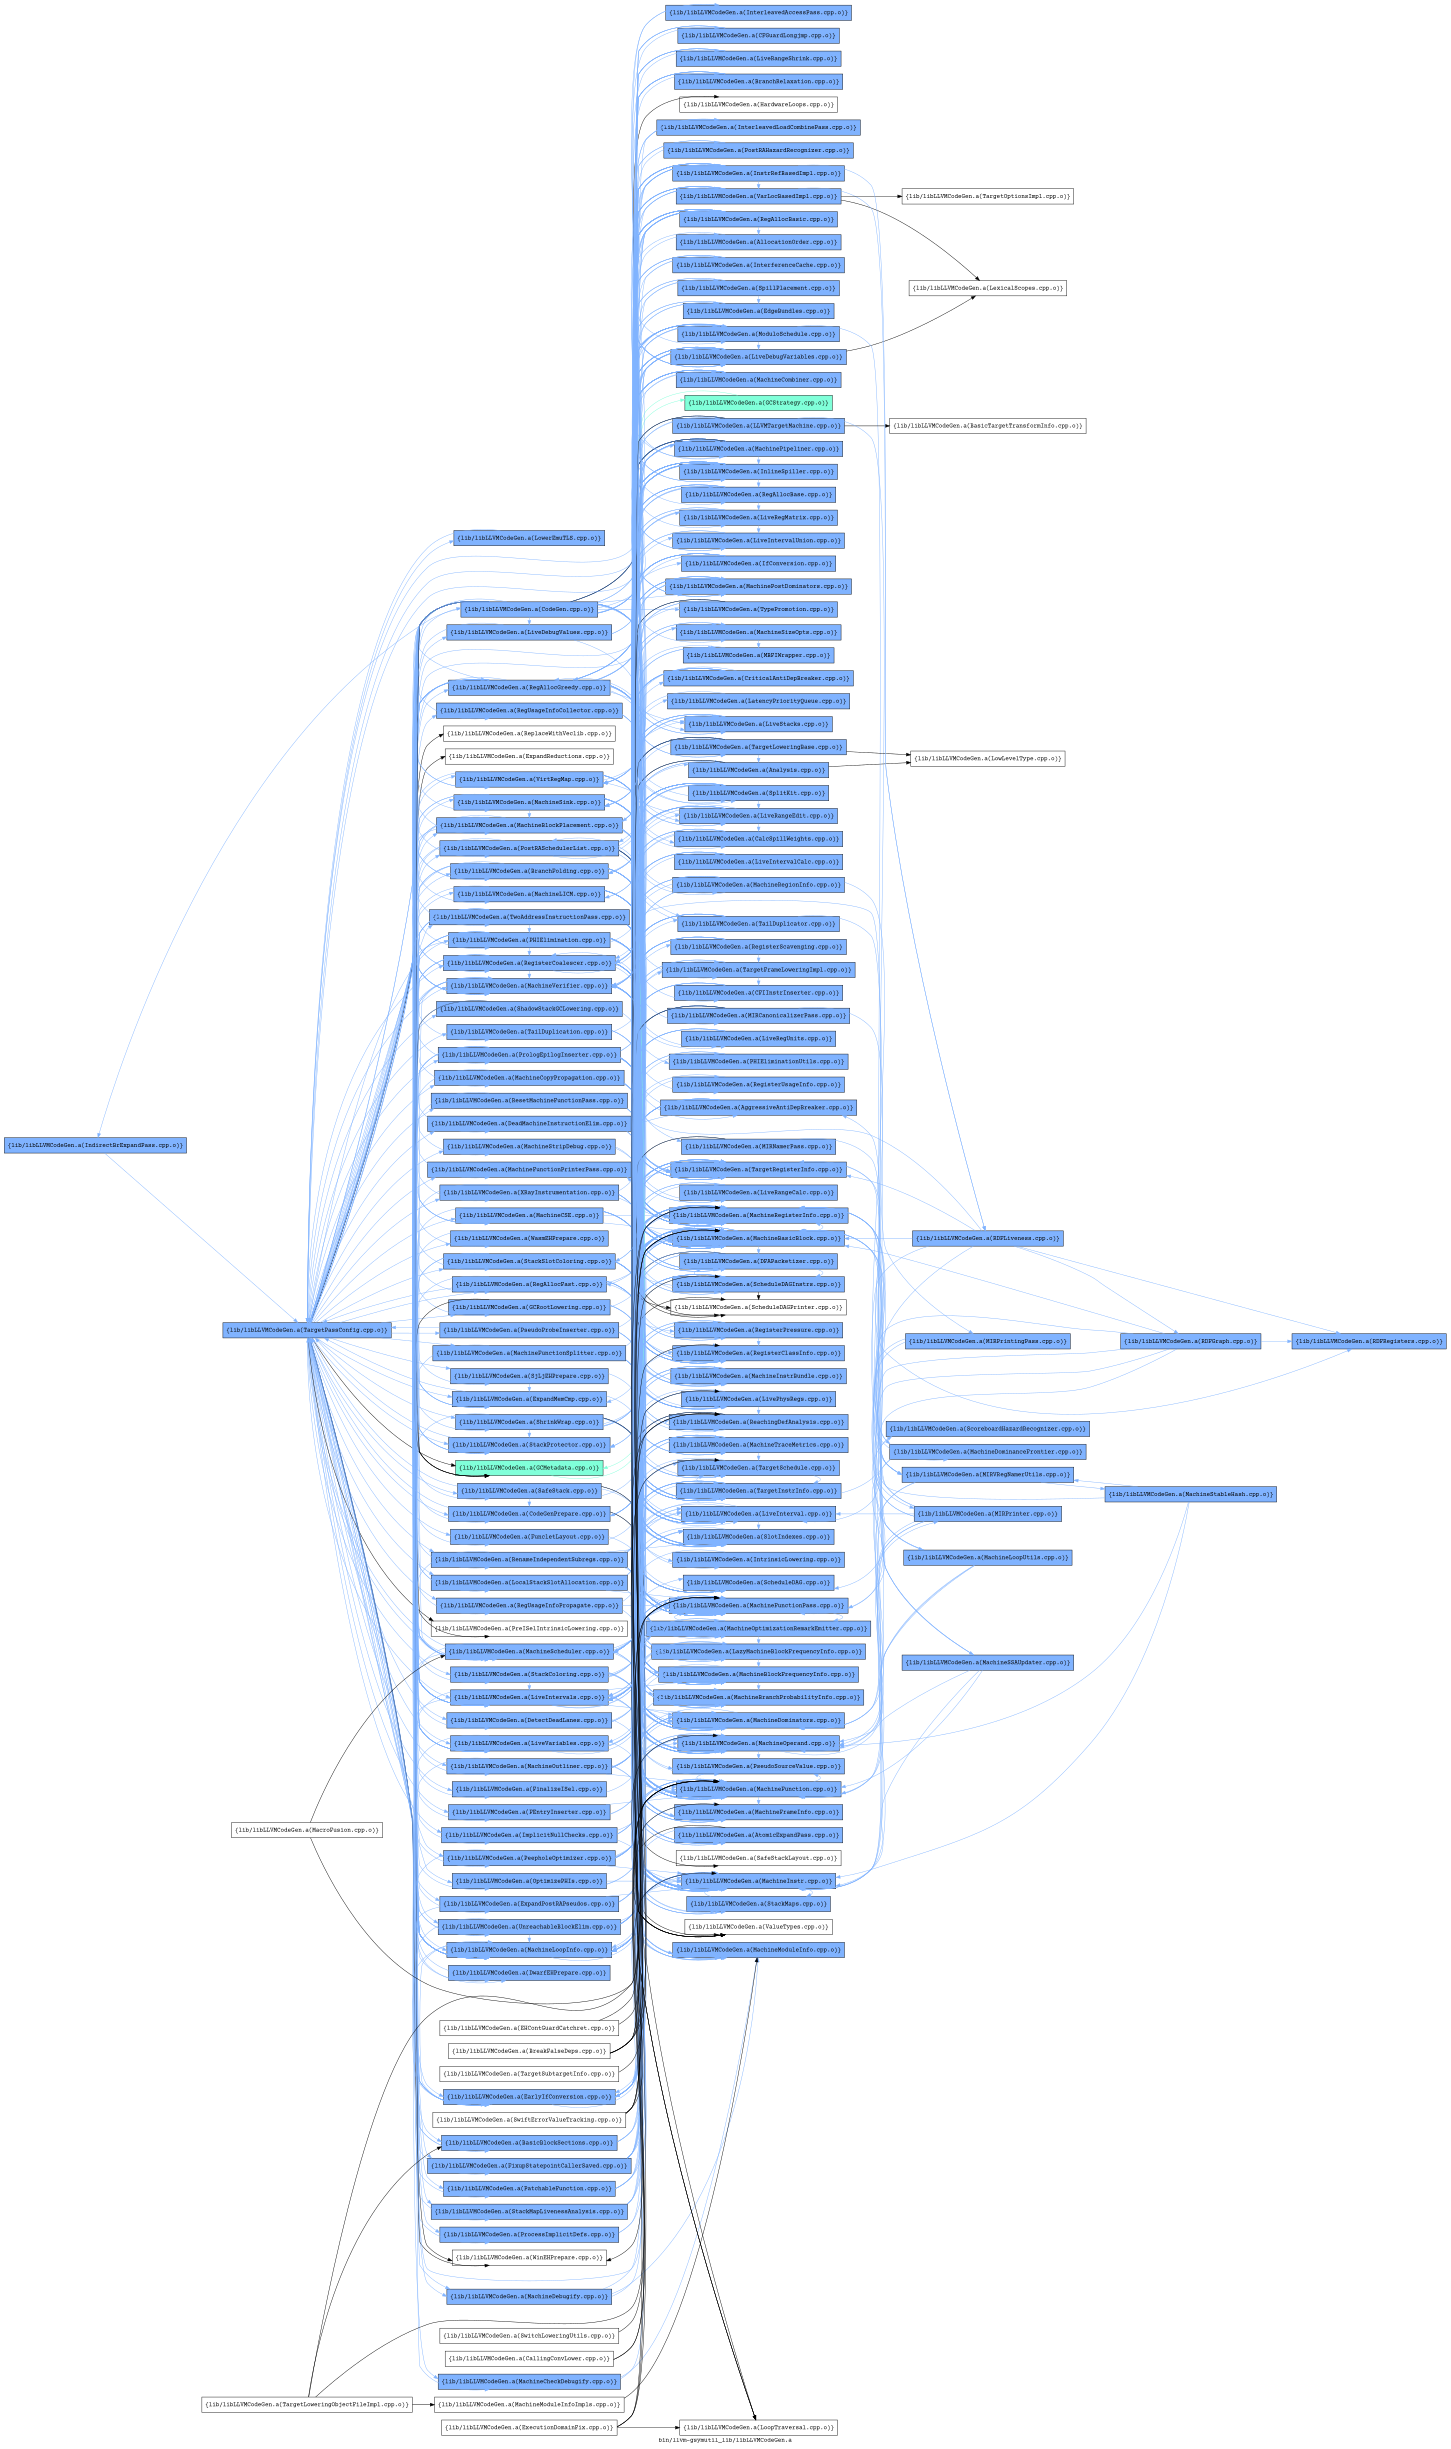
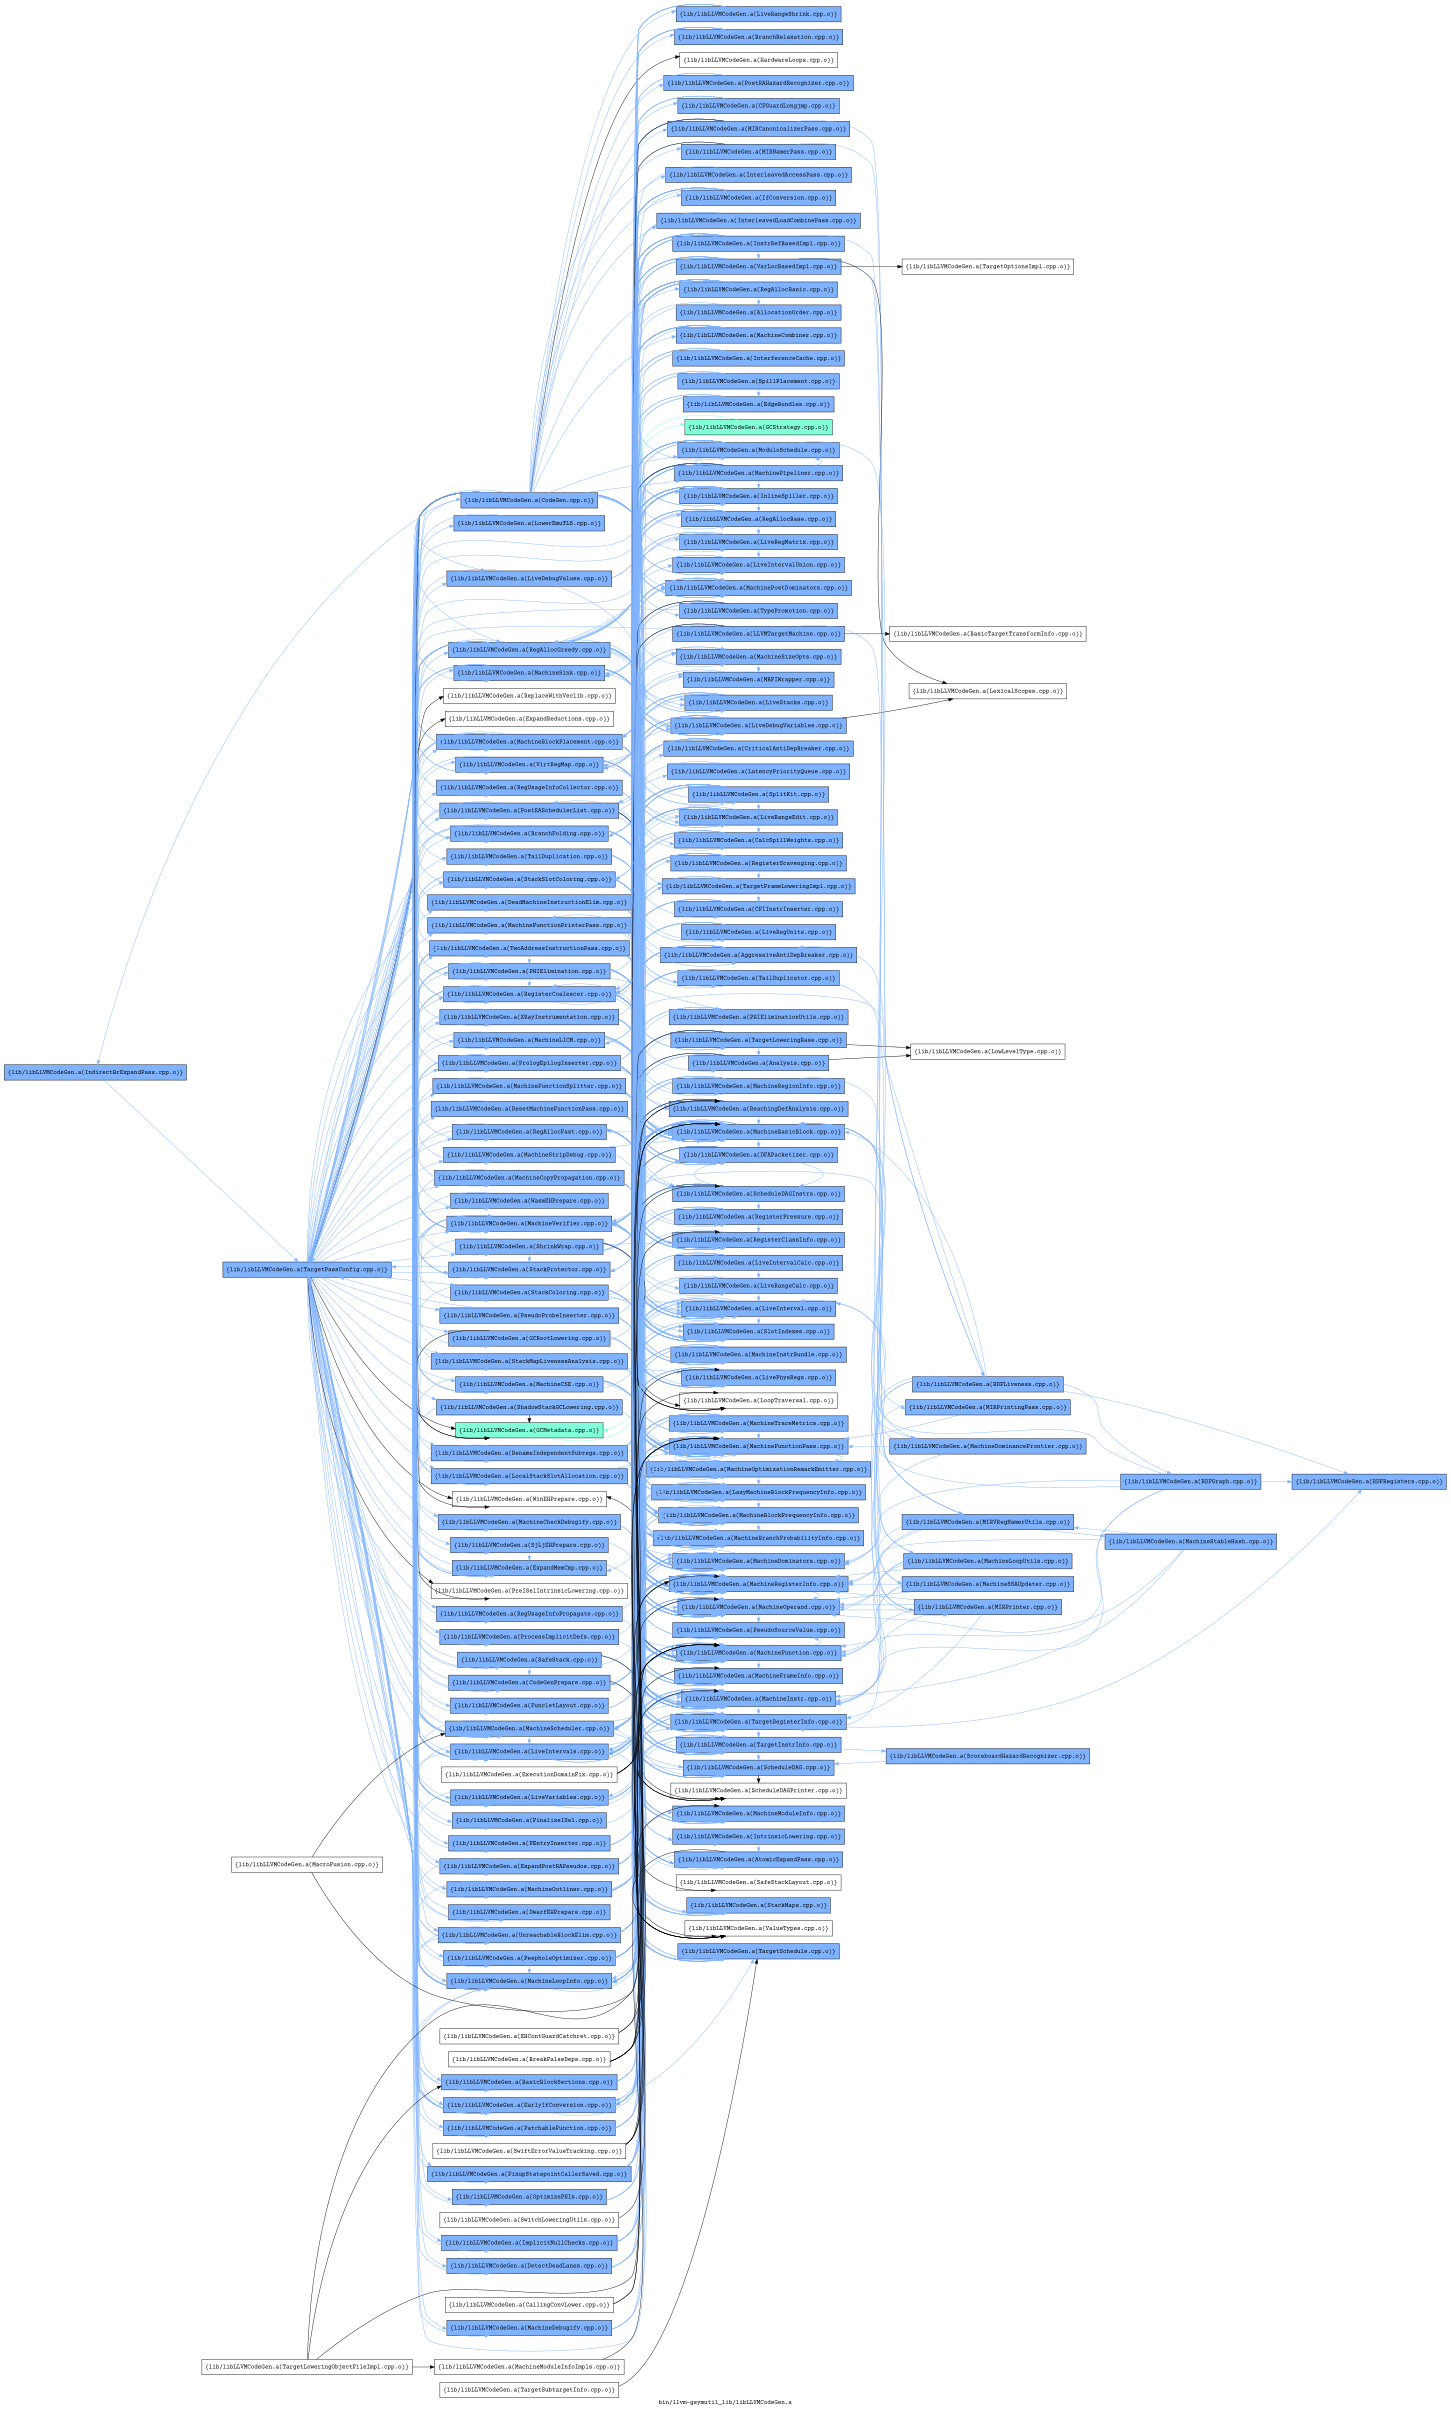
(759, 1085) -> none
none -> (637, 1230)
(759, 1408) -> (634, 1241)
